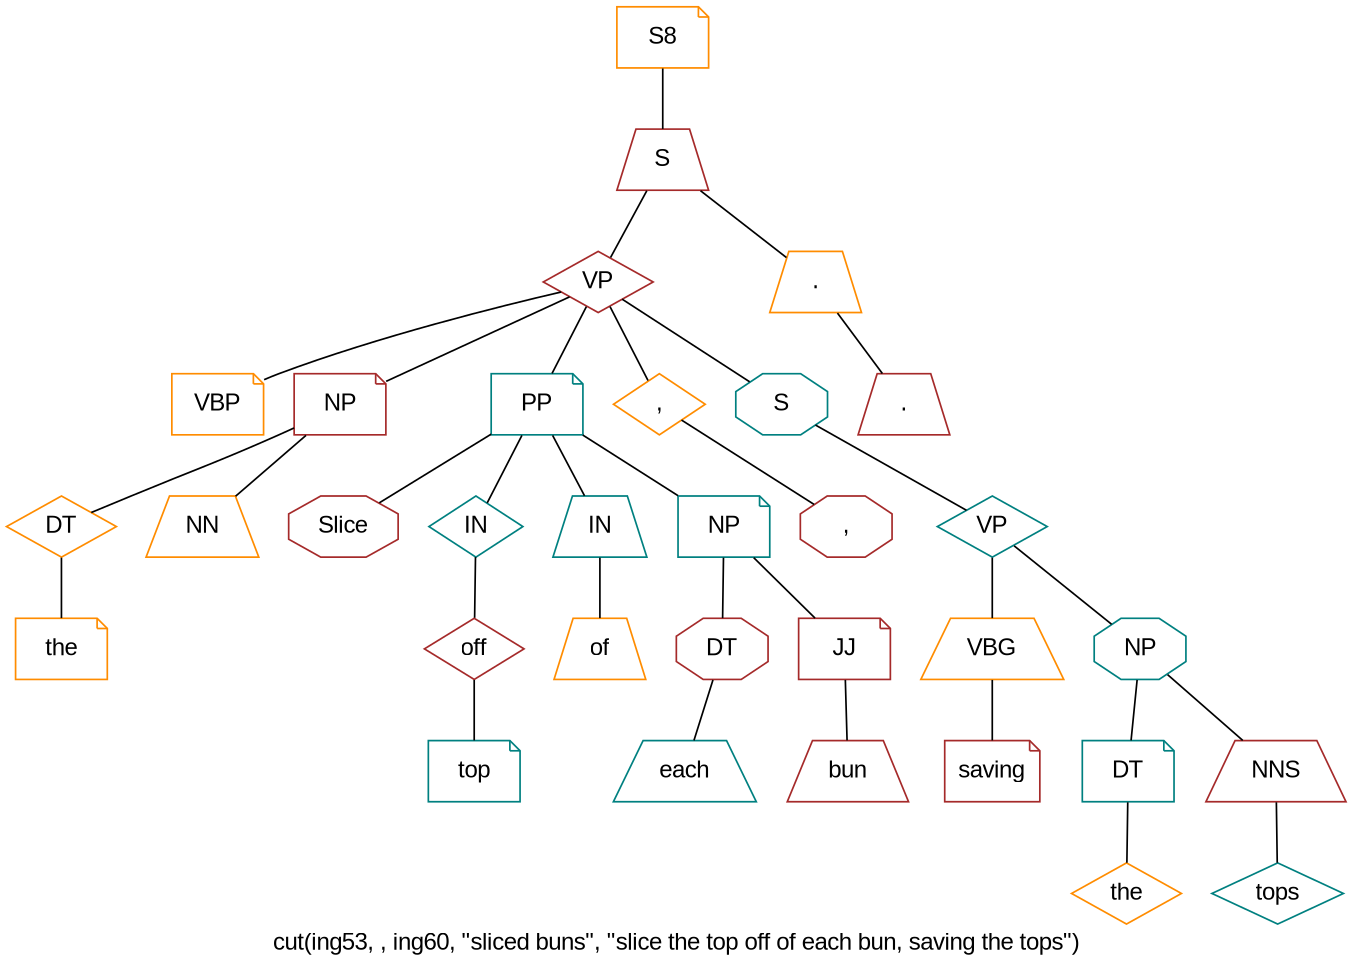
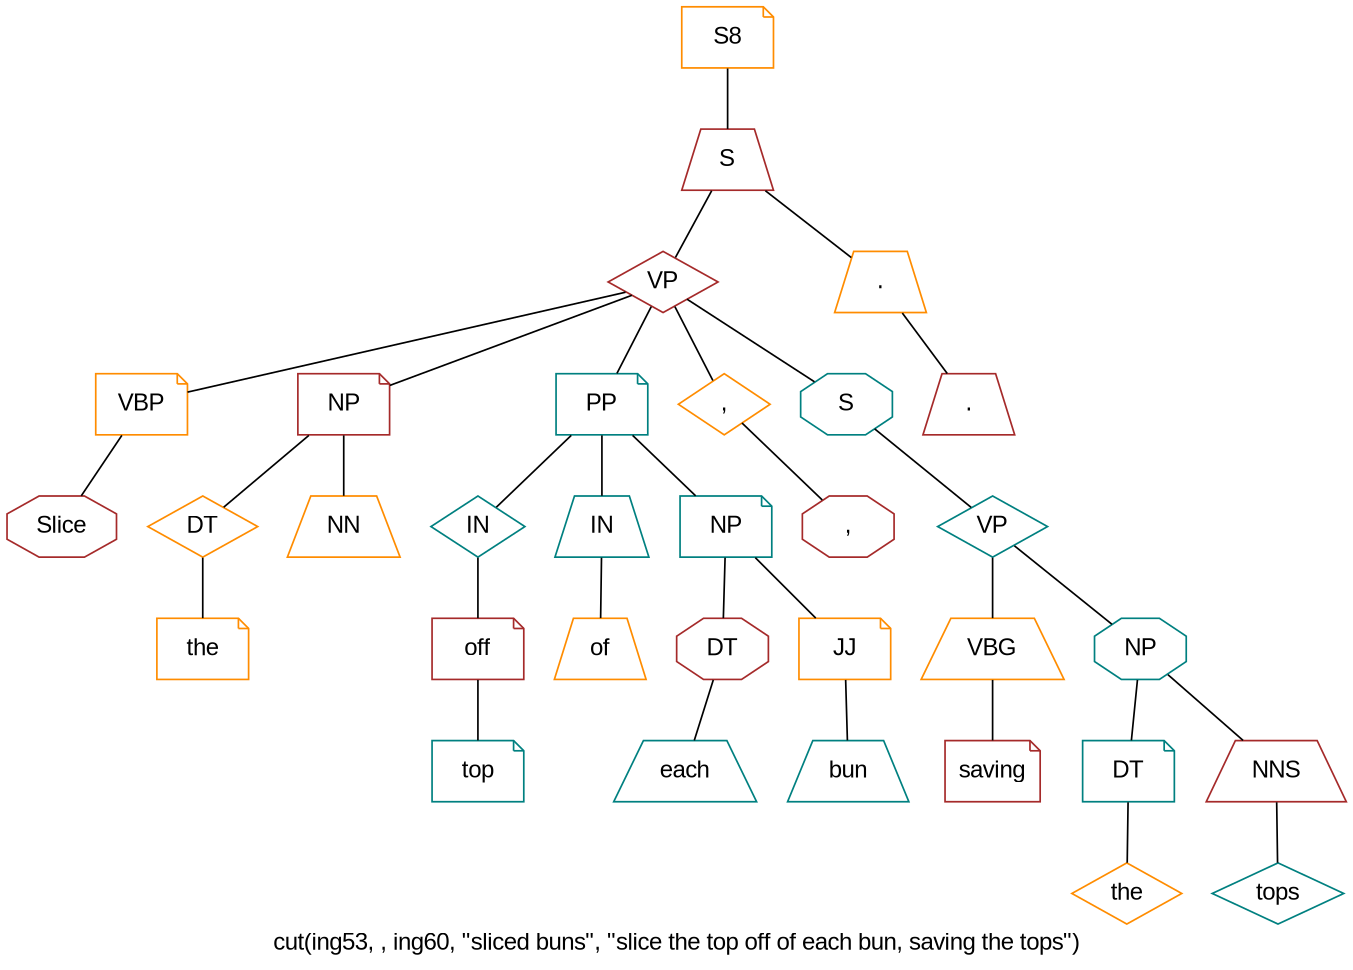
(435, 468) -> (102, 466)
(474, 649) -> (478, 649)
(844, 649) -> (845, 649)
(848, 771) -> (848, 771)
